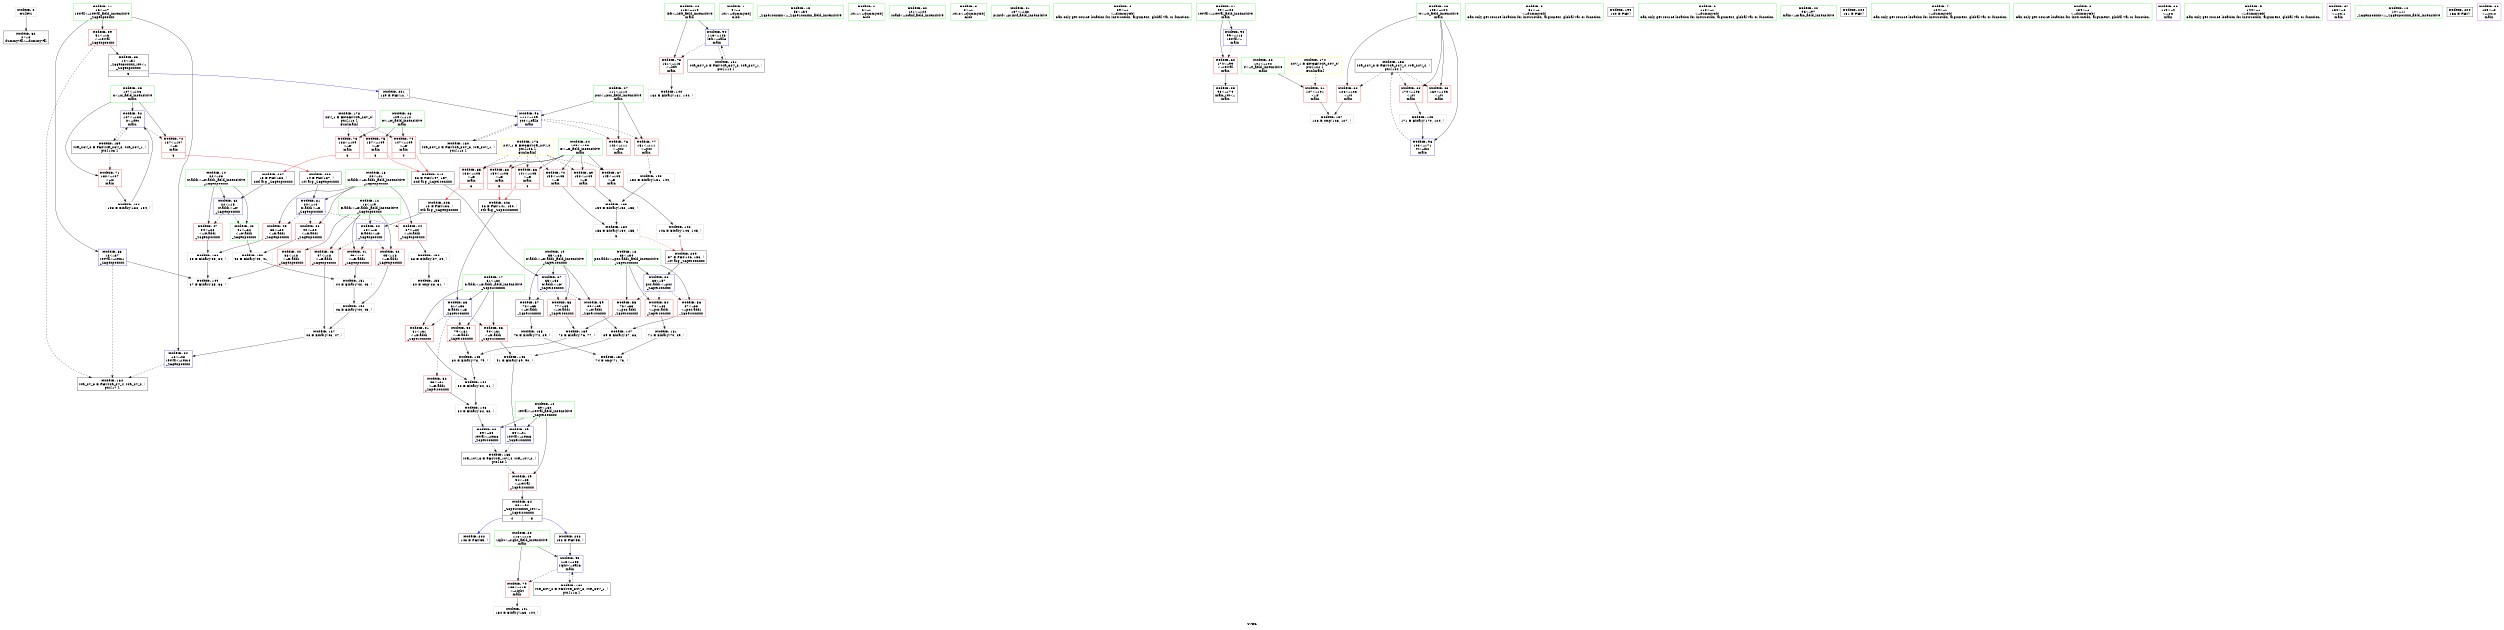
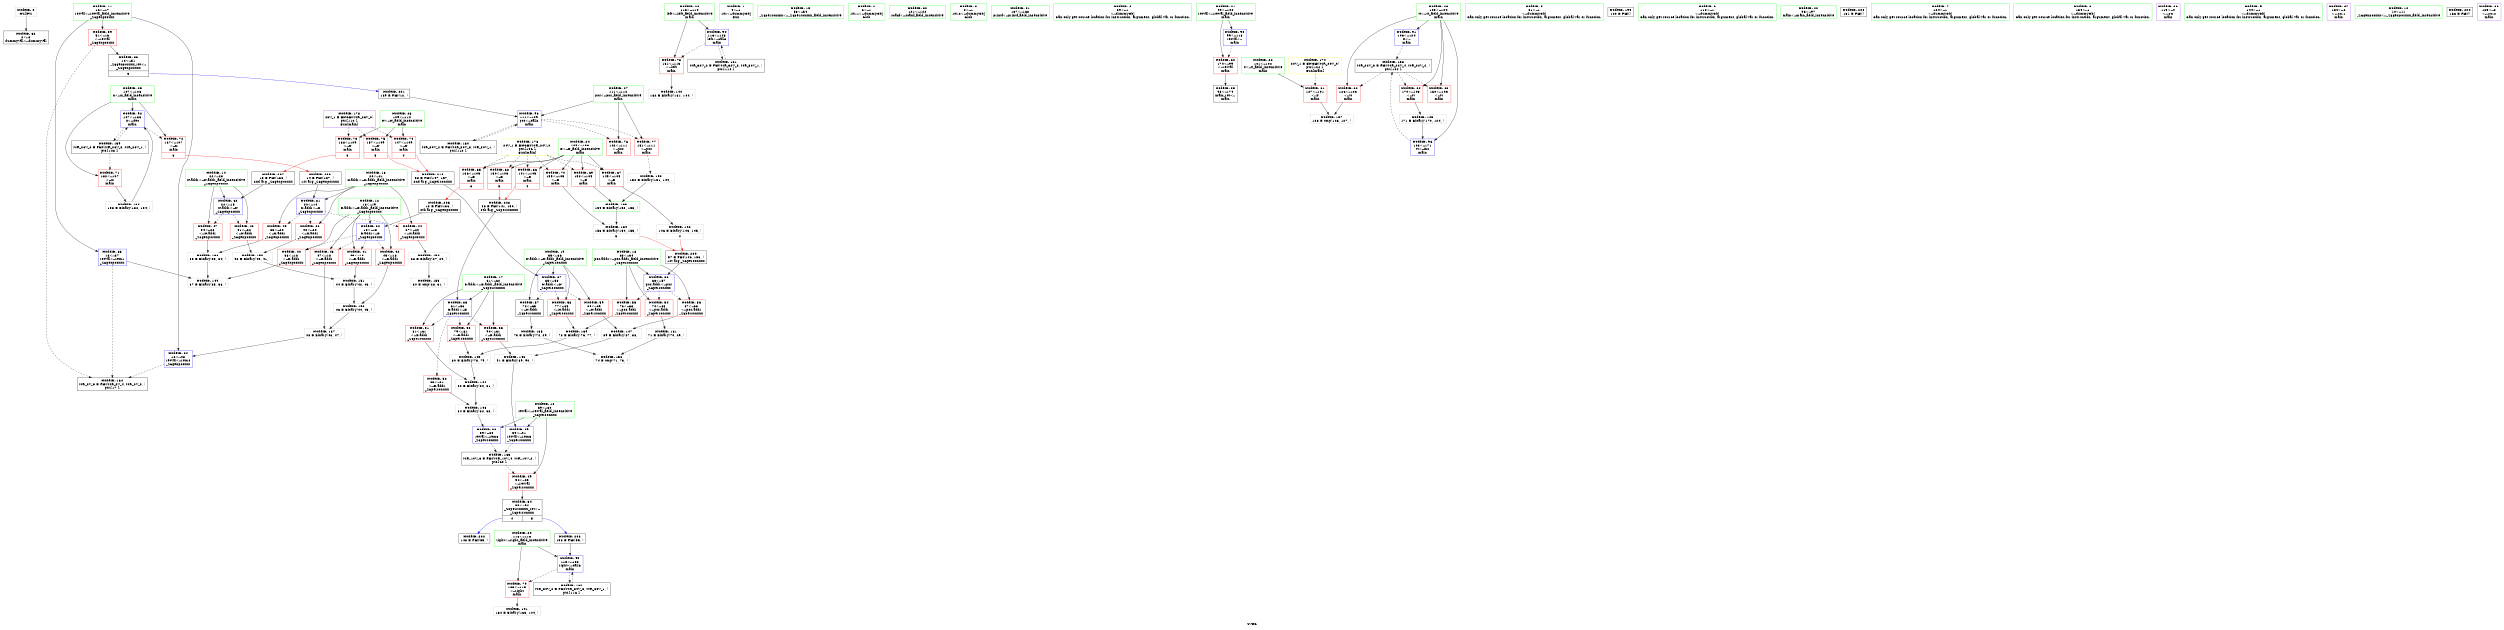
(736, 17) -> (736, 17)
none -> (1407, 37)
(616, 206) -> (616, 206)
(244, 232) -> (244, 232)
none -> (332, 241)
(657, 242) -> (657, 242)
